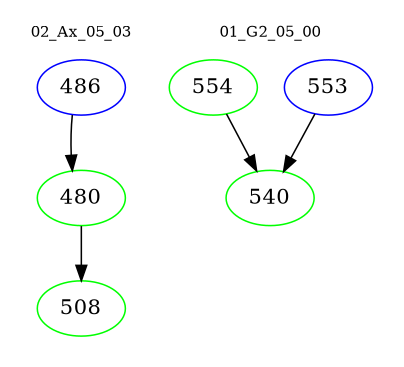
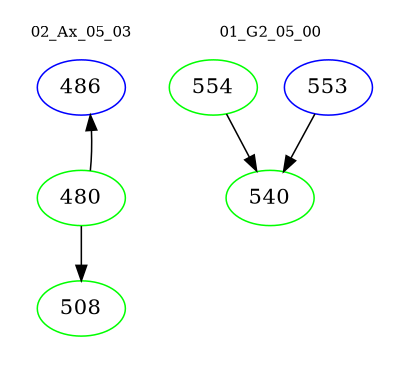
(71, 135) -> (92, 151)
